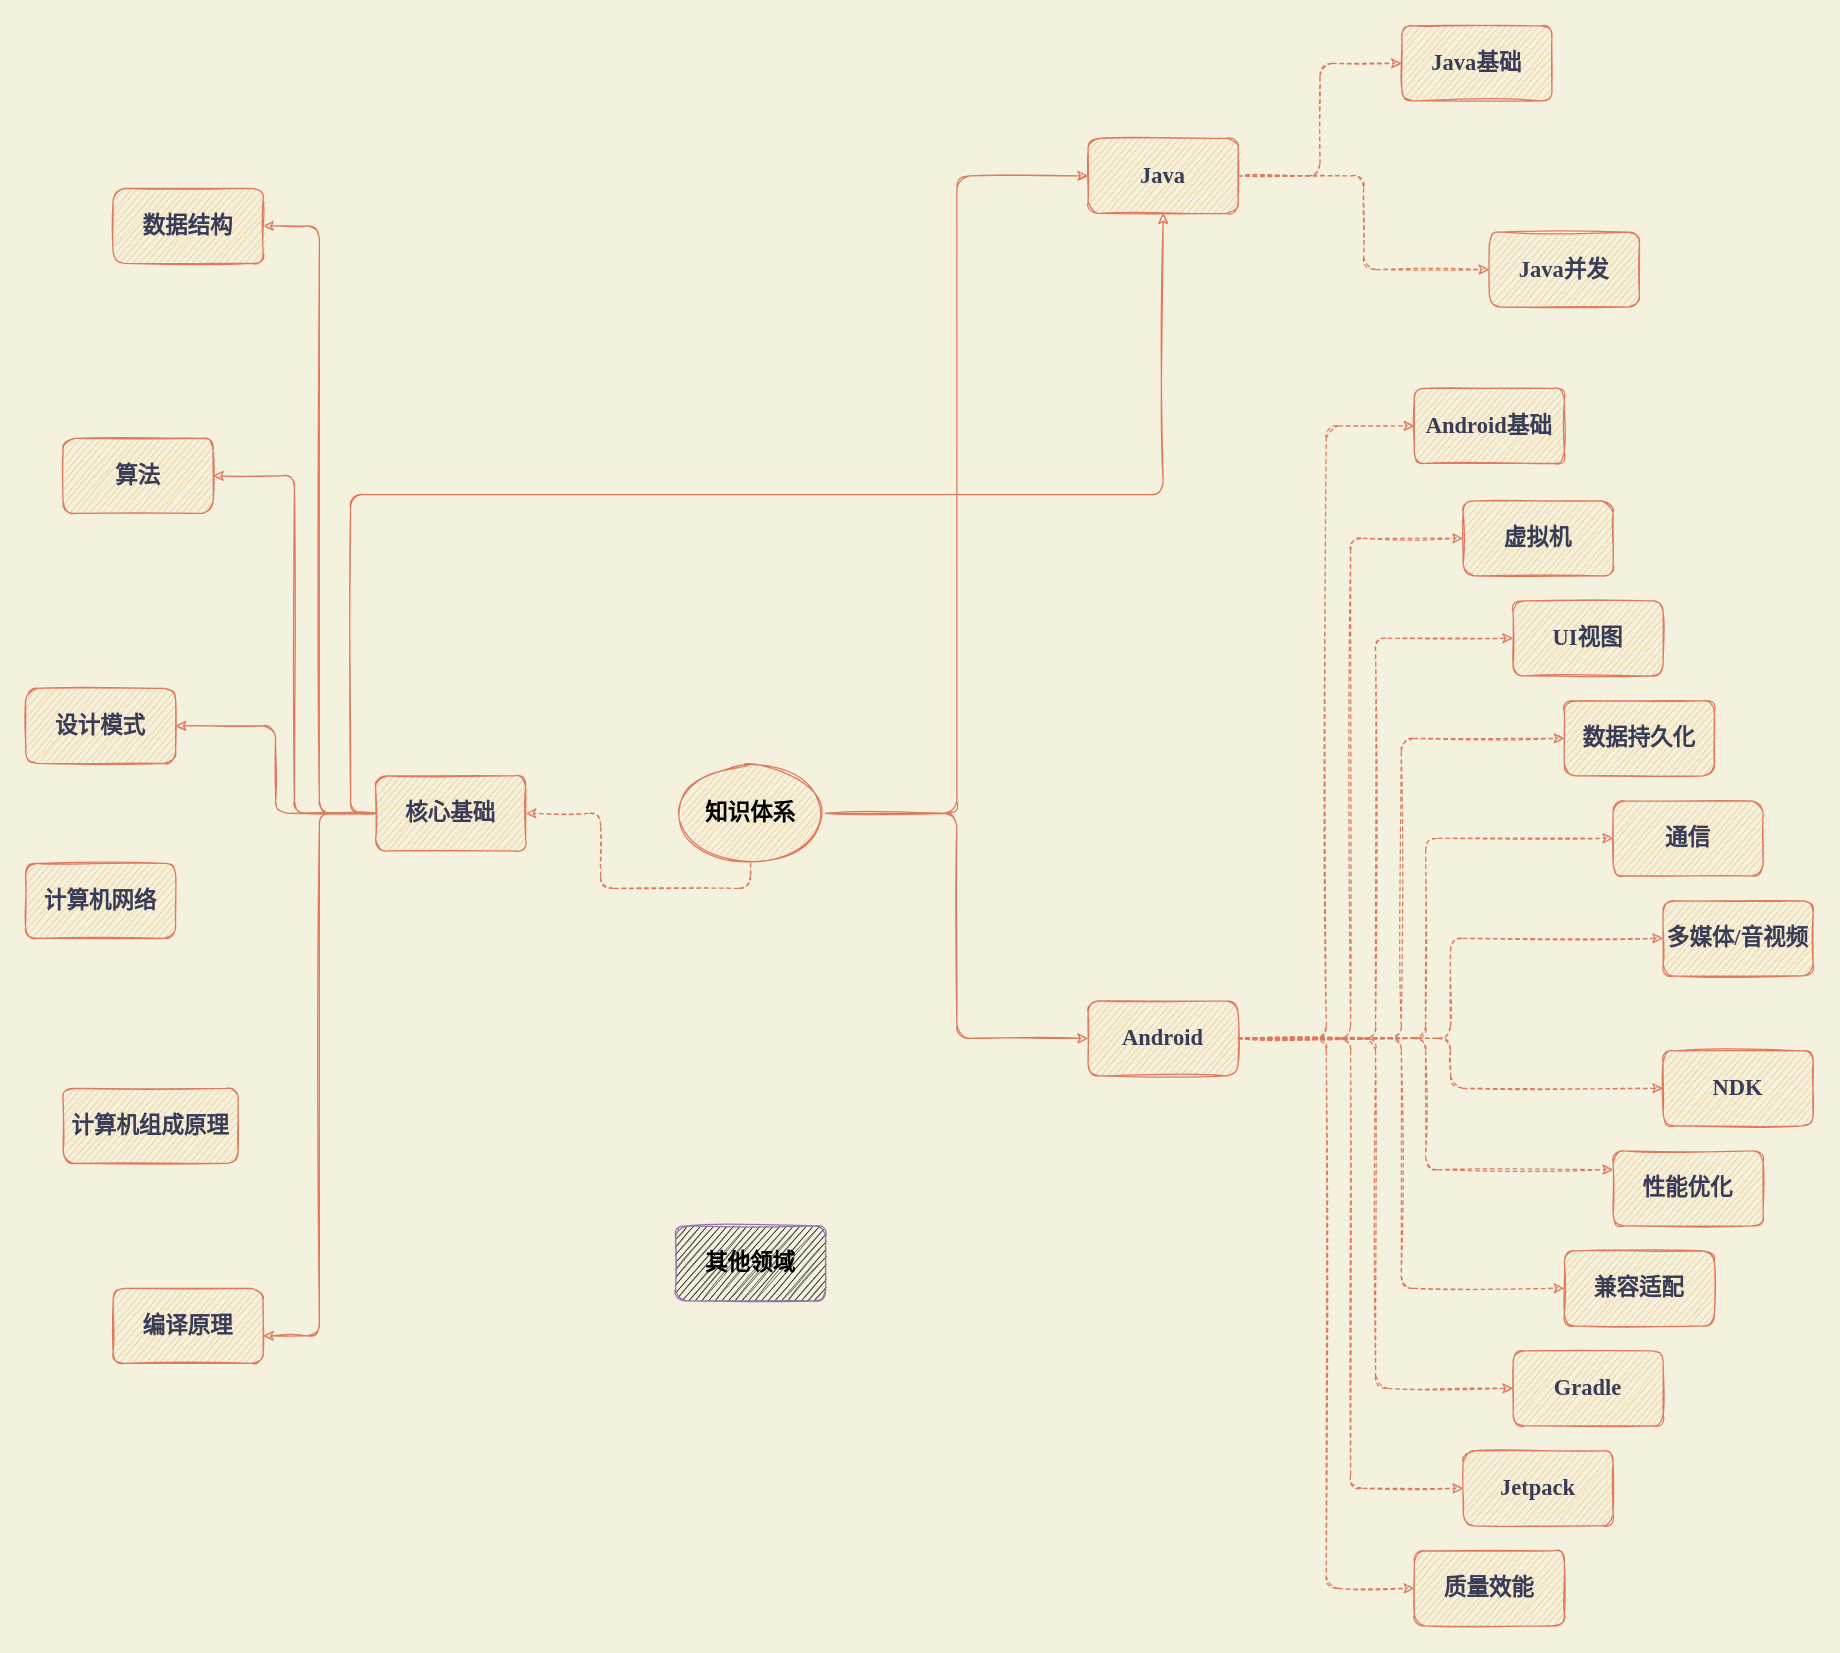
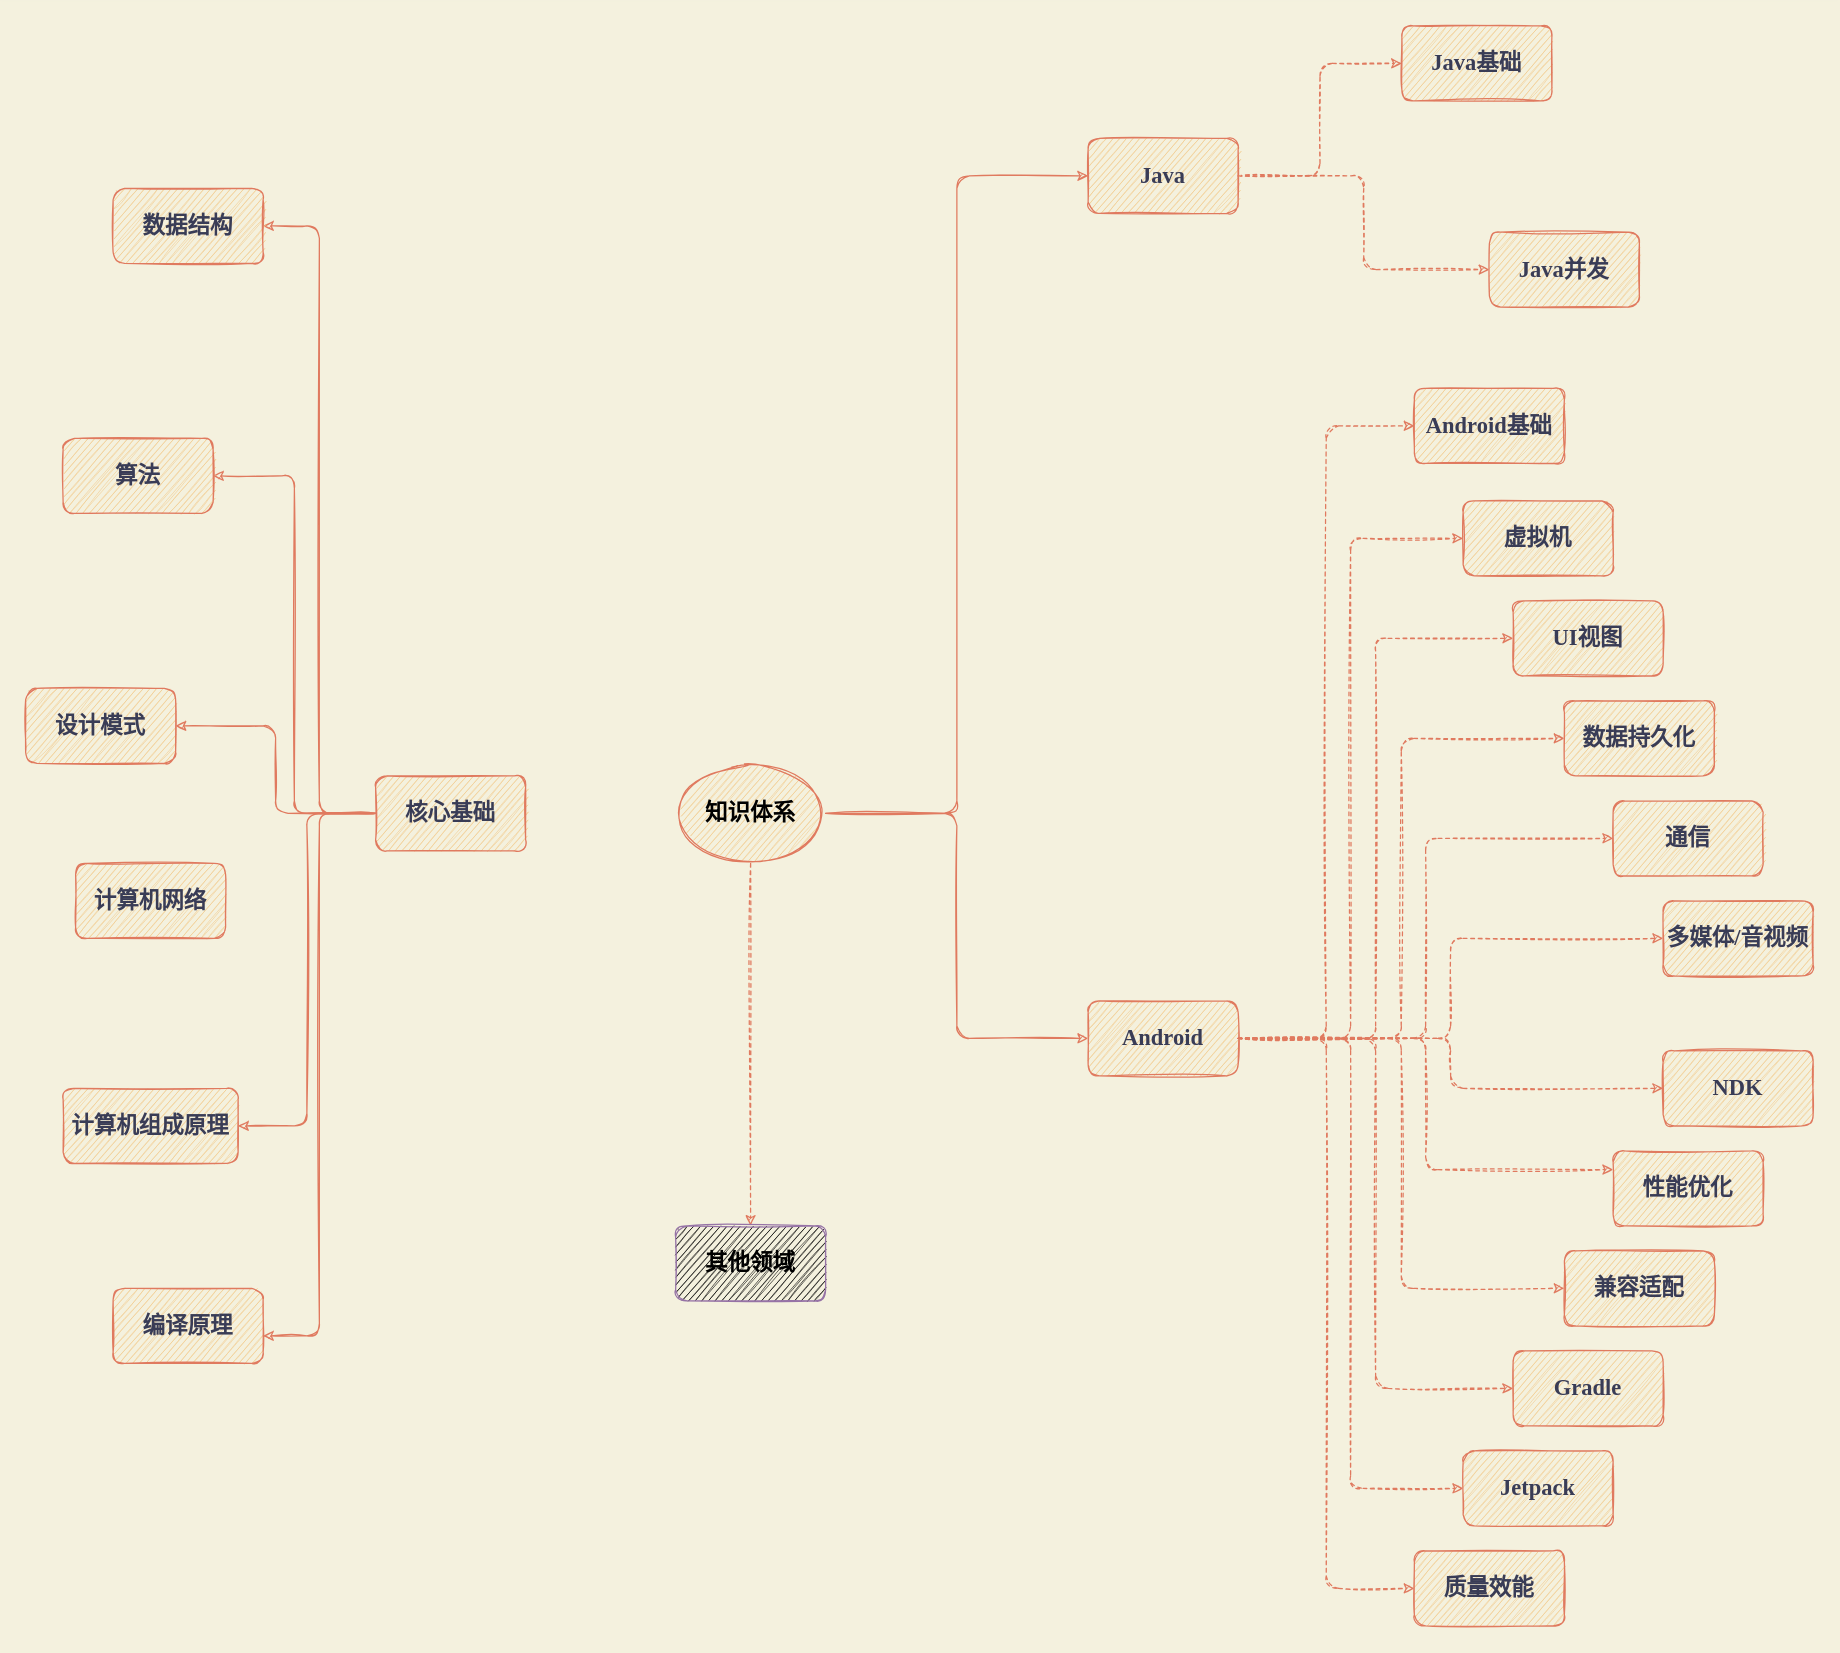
(736, 494) -> (307, 996)
(618, 888) -> (751, 1045)
(101, 901) -> (151, 901)
